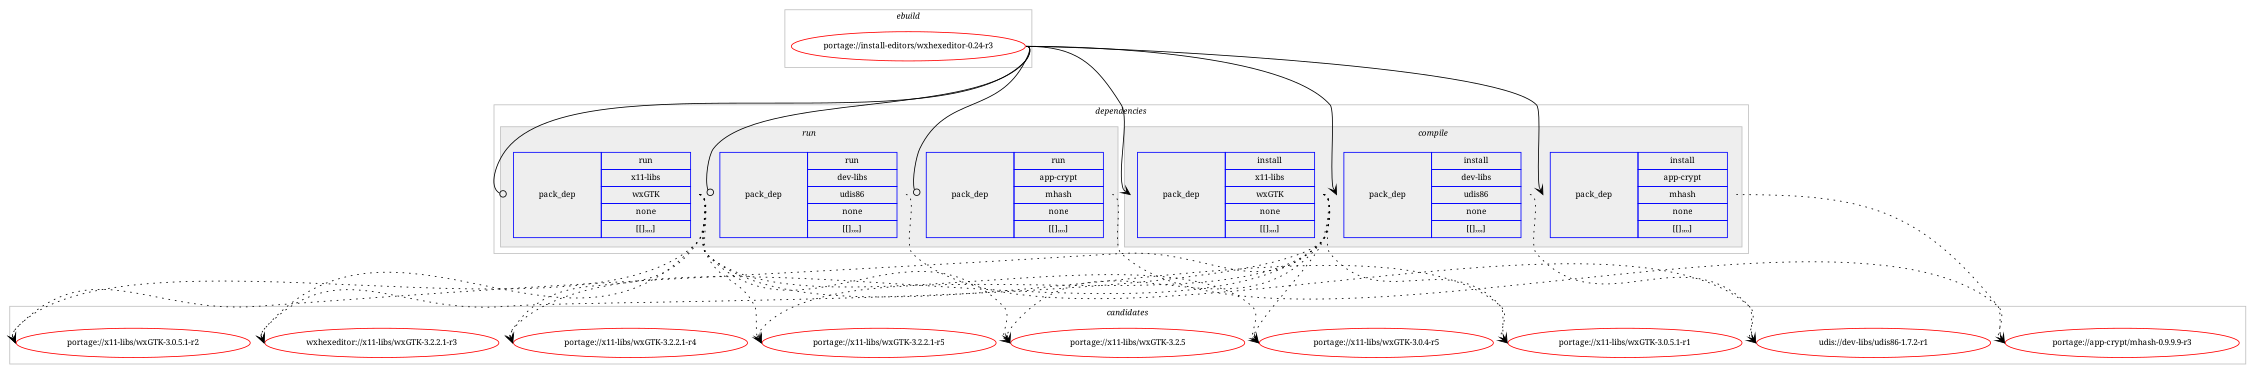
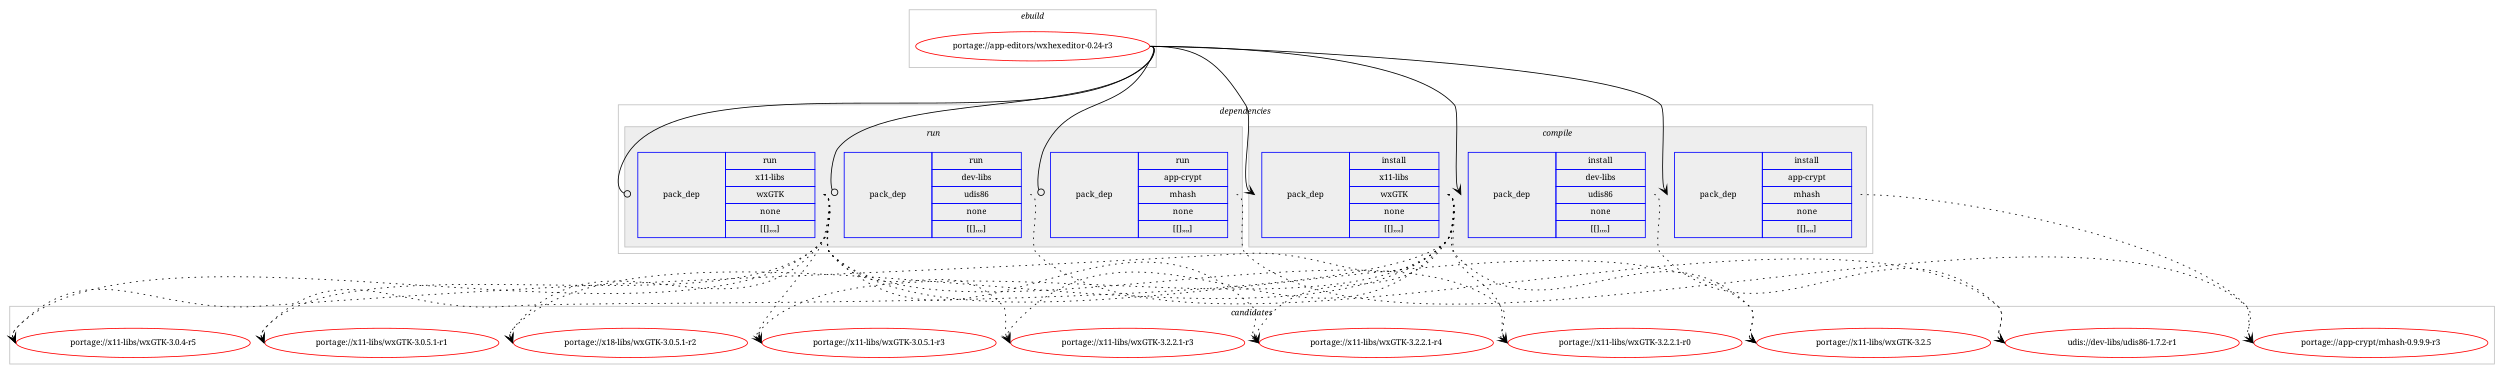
(908, 46) -> (1033, 46)
(133, 343) -> (630, 343)
(382, 343) -> (1128, 343)
none -> (879, 343)
(879, 343) -> (1625, 343)
